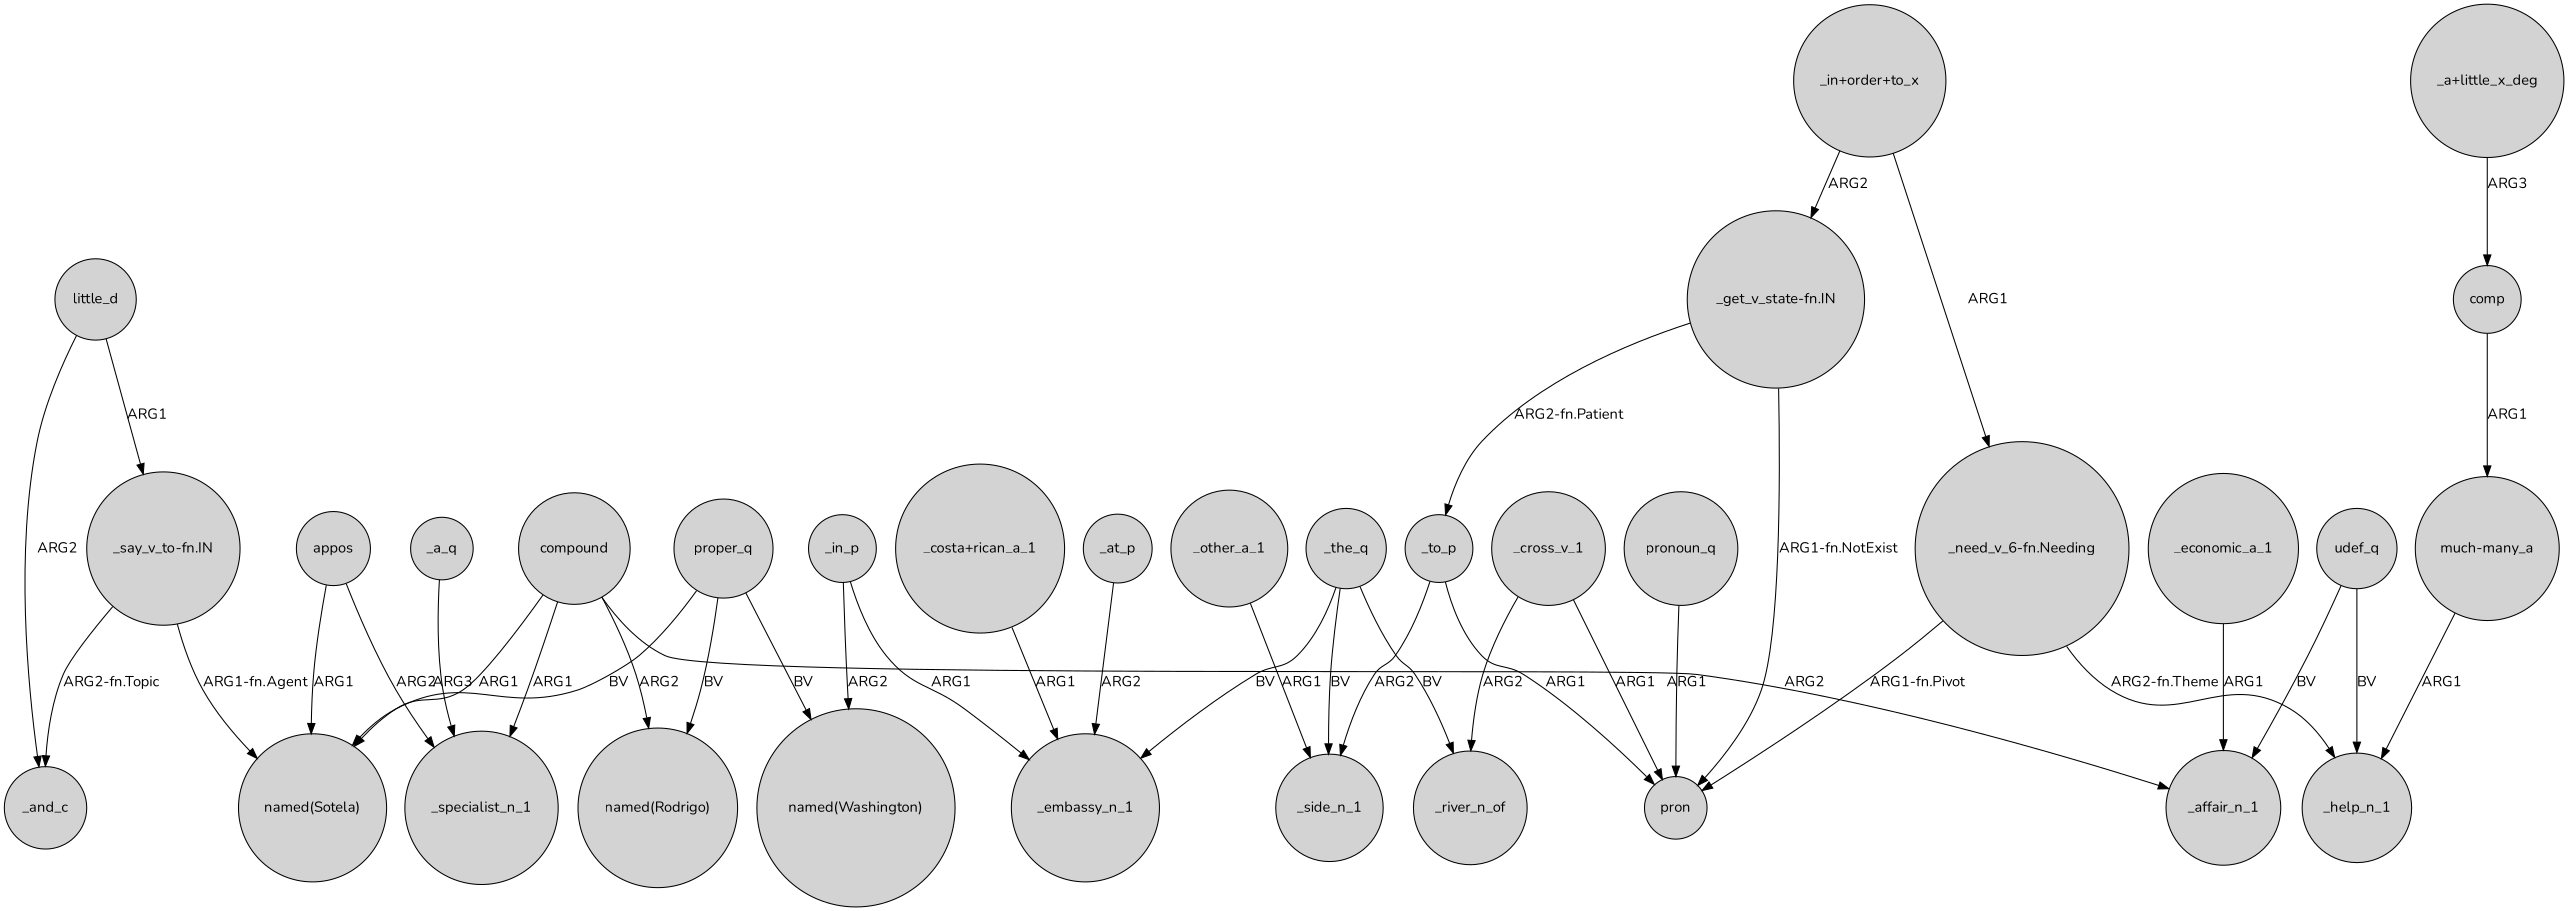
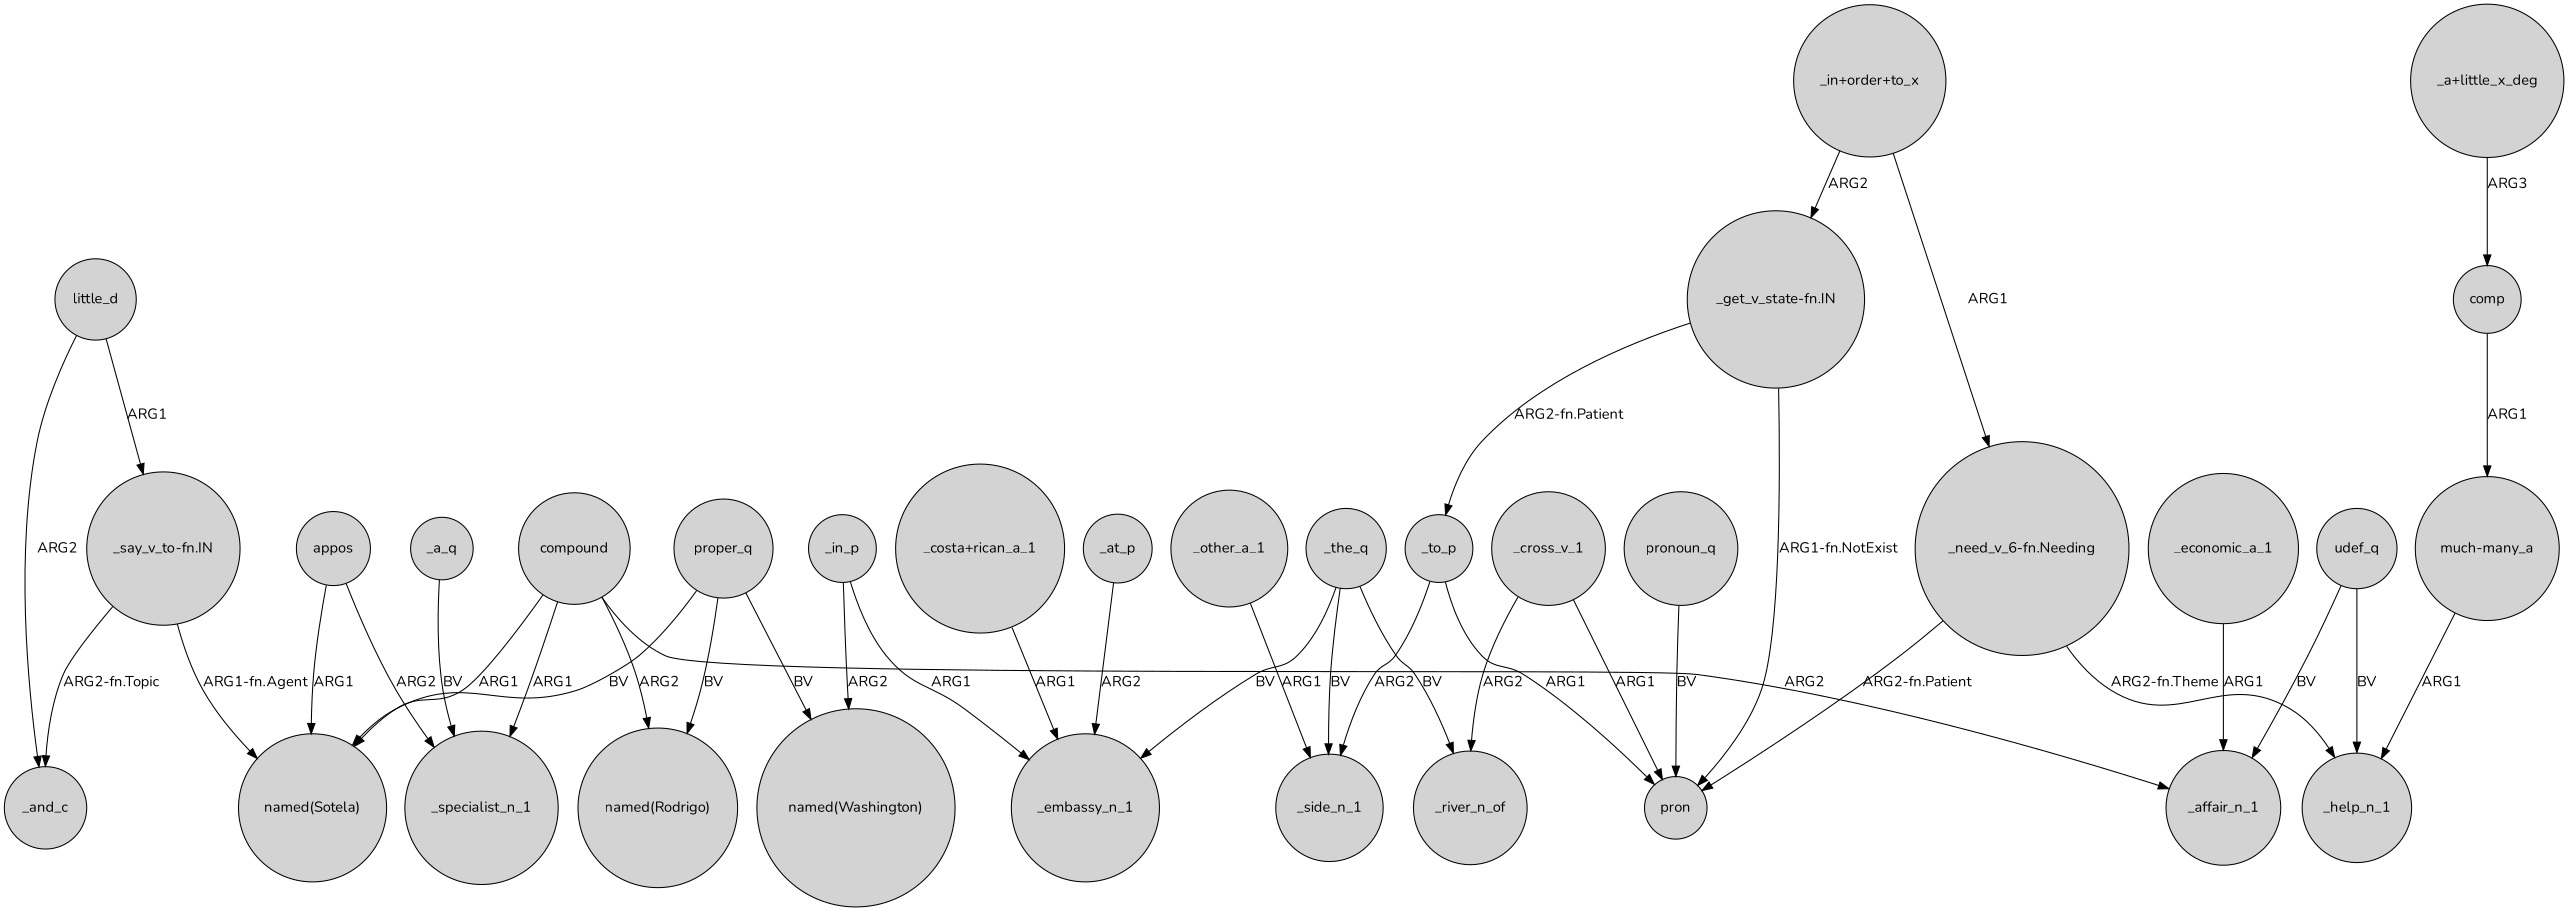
(453, 682) -> (453, 682)
(1687, 682) -> (1687, 682)
(1918, 682) -> (1918, 682)
